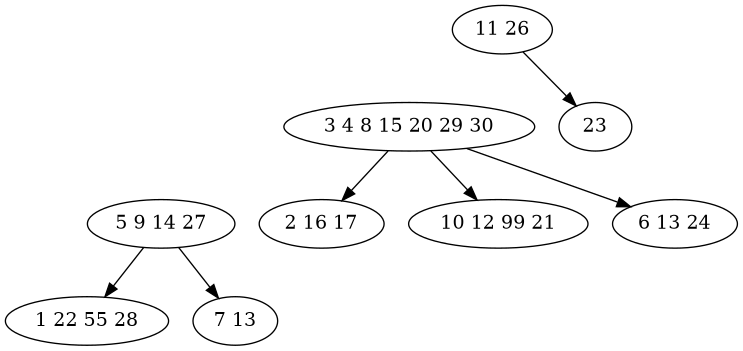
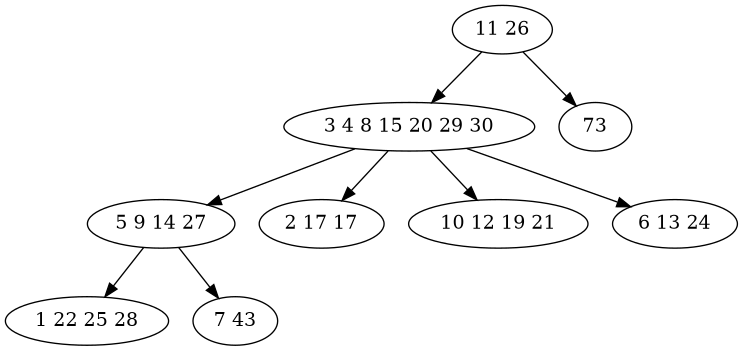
none -> (462, 72)
(595, 127) -> (595, 127)
none -> (288, 174)
(322, 224) -> (322, 224)
(498, 224) -> (498, 224)
(87, 321) -> (87, 321)
(235, 321) -> (235, 321)
